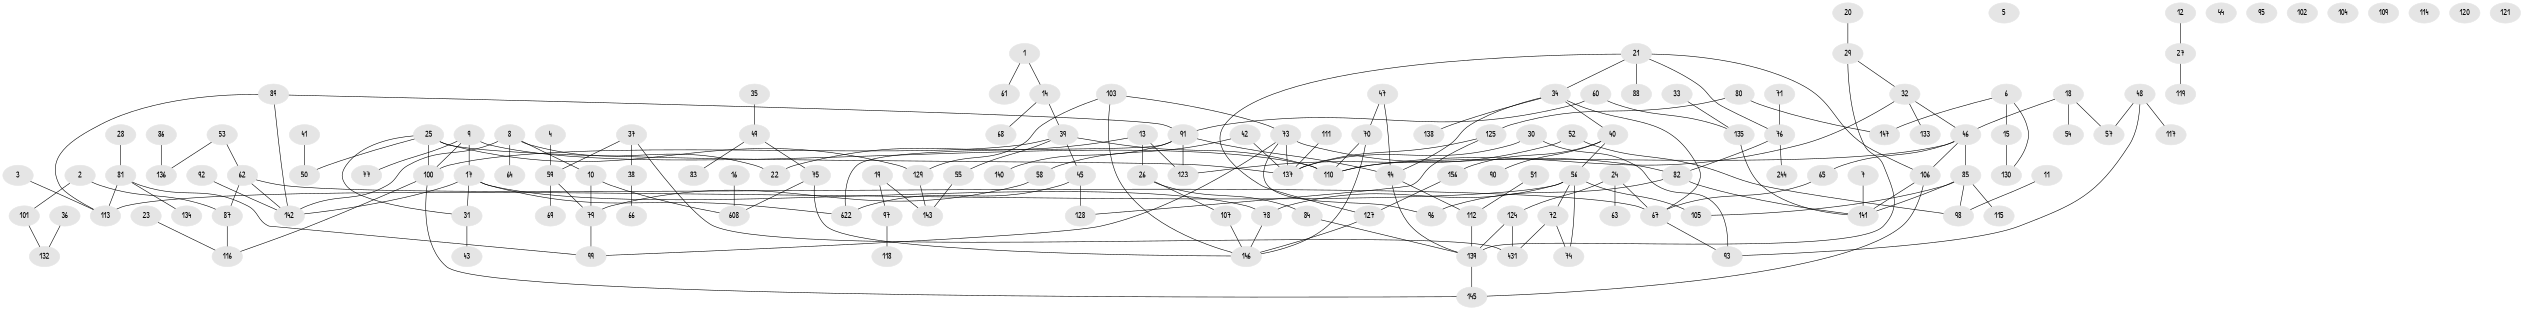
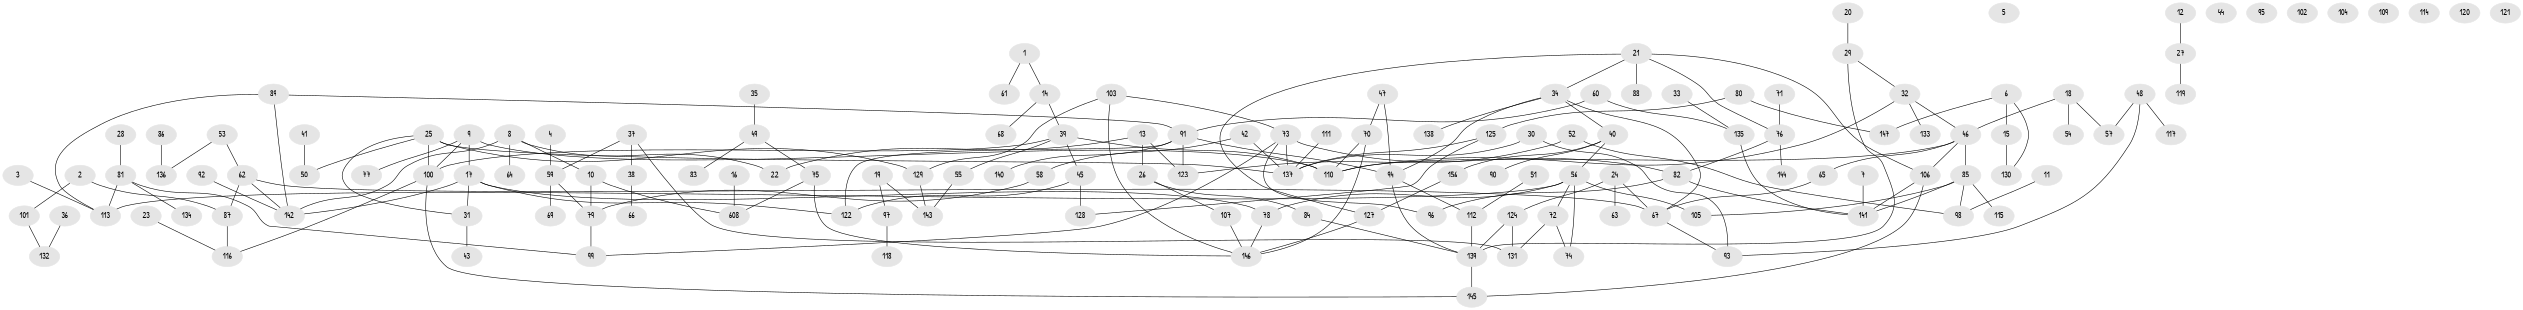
(1782, 175) -> (1782, 175)
(846, 216) -> (846, 216)
(1512, 257) -> (1512, 257)
